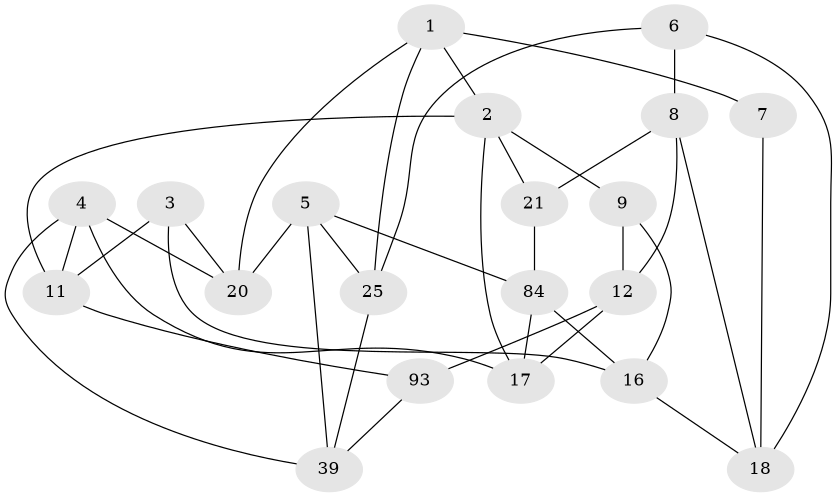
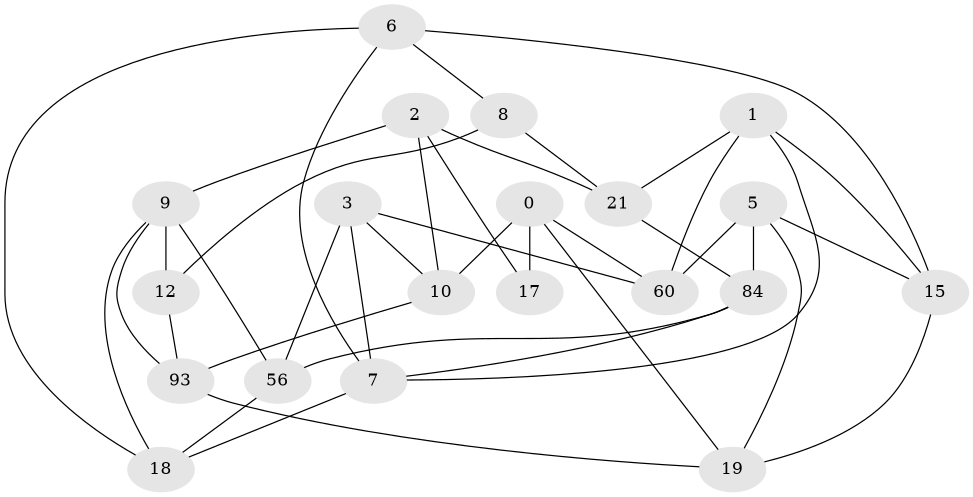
(459, 70) -> (686, 160)
none -> (301, 201)
(82, 204) -> (530, 204)
(56, 293) -> (441, 293)
(238, 293) -> (665, 293)
none -> (361, 293)
(373, 293) -> (935, 293)
(718, 293) -> (107, 334)
none -> (117, 297)
(529, 328) -> (569, 350)
(572, 337) -> none
(634, 381) -> (278, 381)
(329, 470) -> (733, 470)
